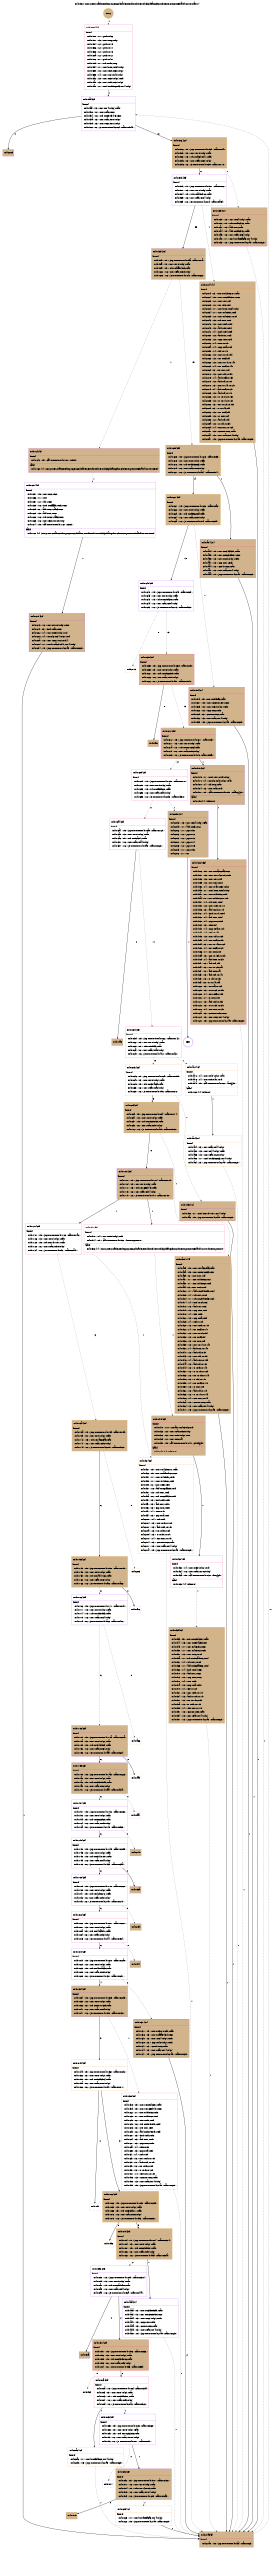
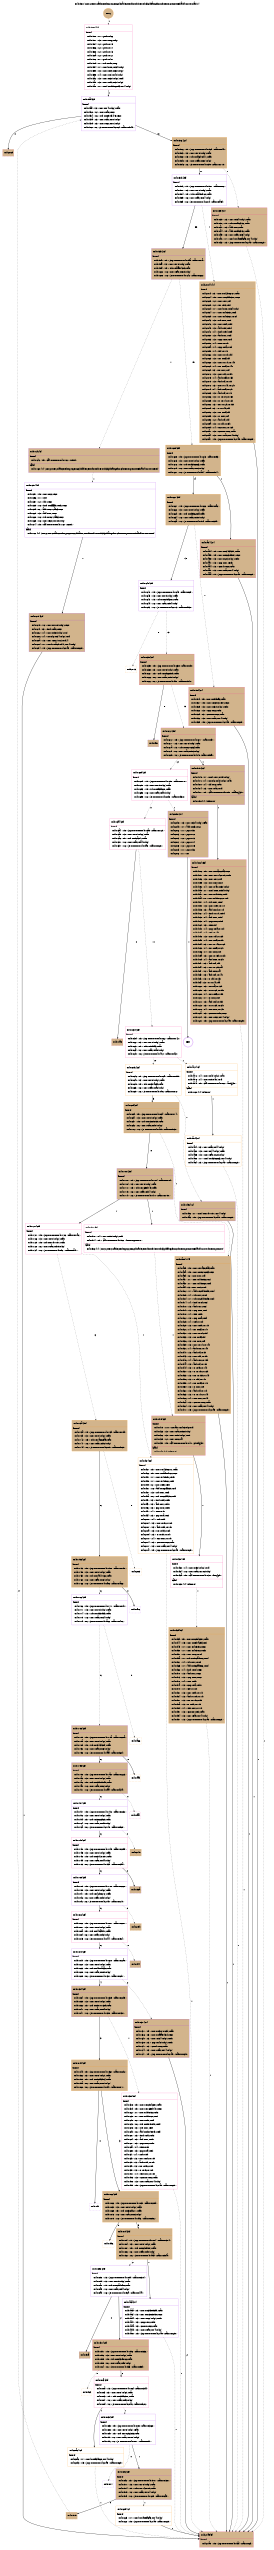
(269, 1275) -> (17, 1301)
(99, 2075) -> (99, 2075)
